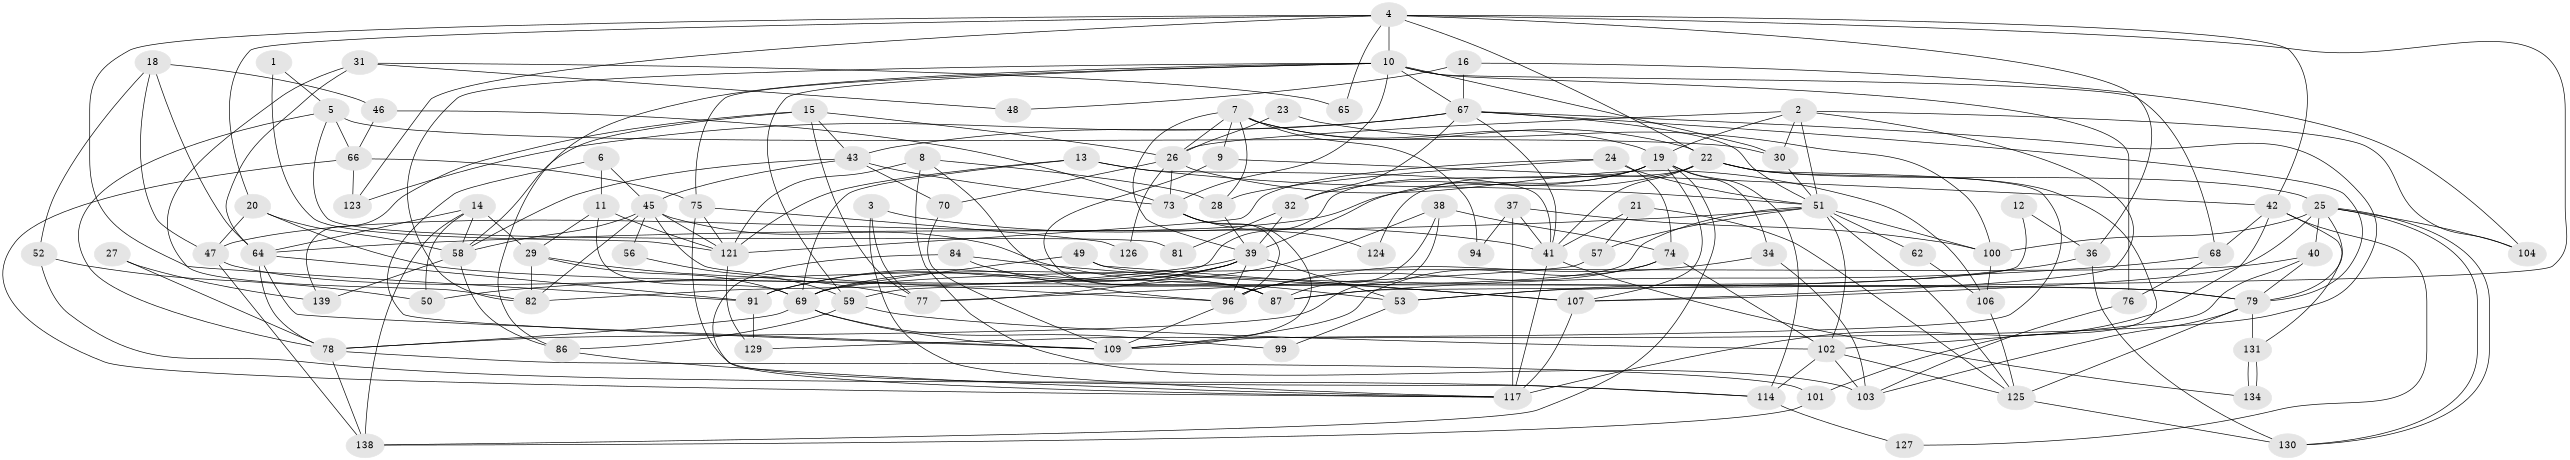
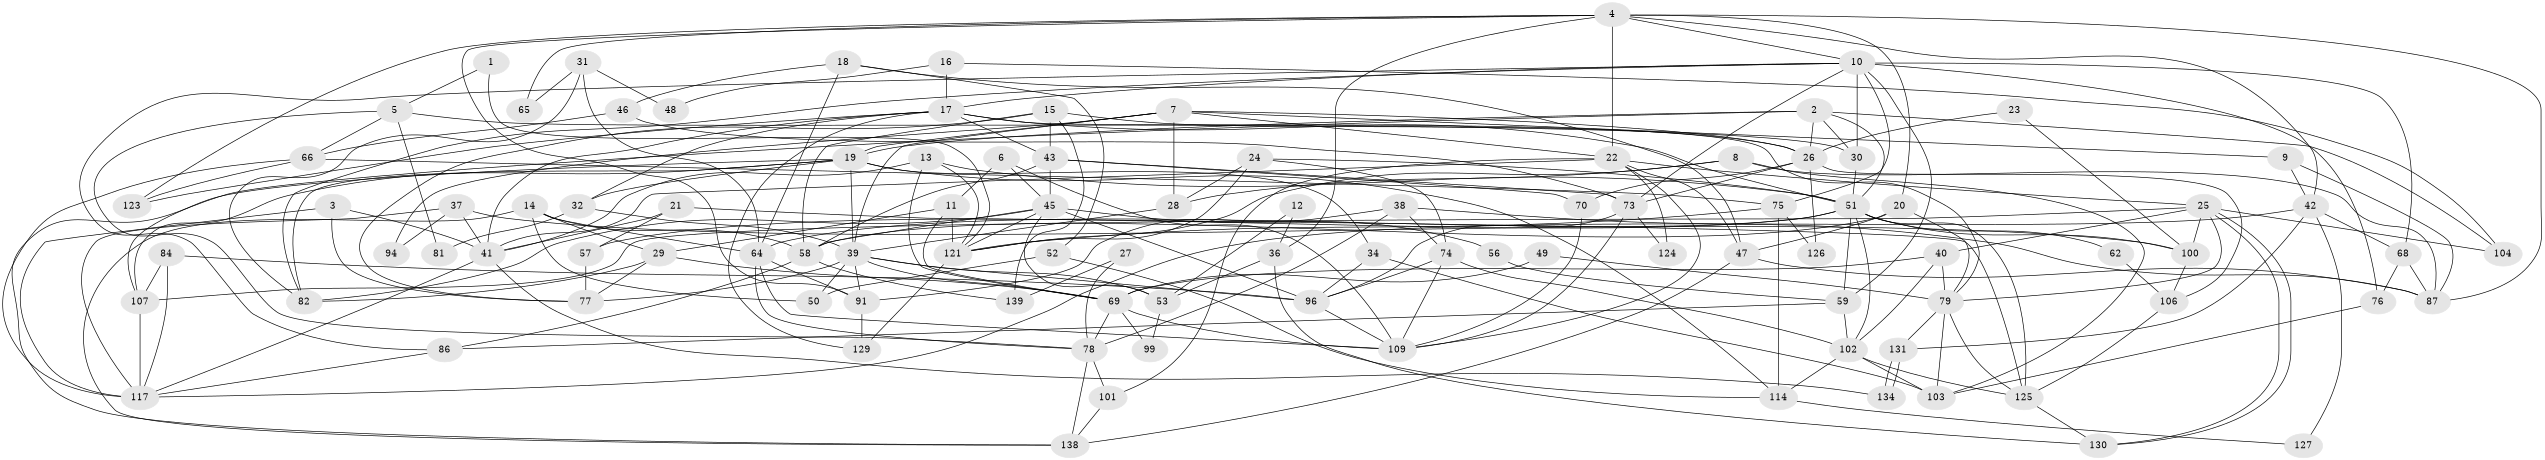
(1463, 110) -> (946, 110)
(1325, 283) -> none
